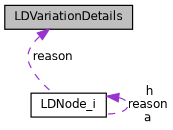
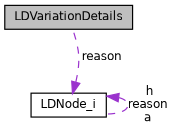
(31, 67) -> (79, 55)
